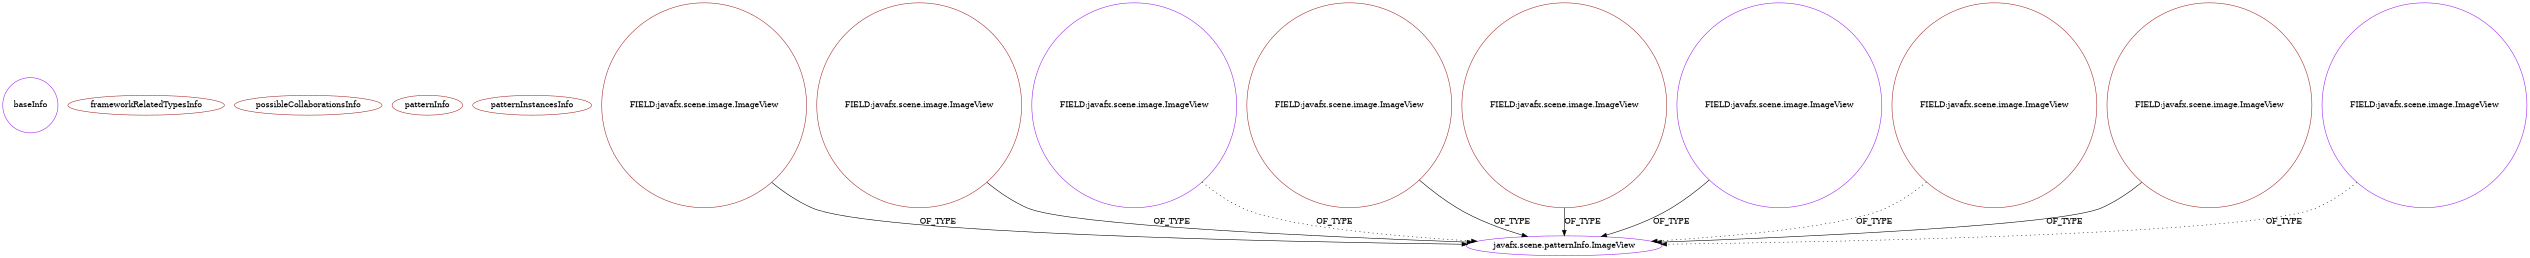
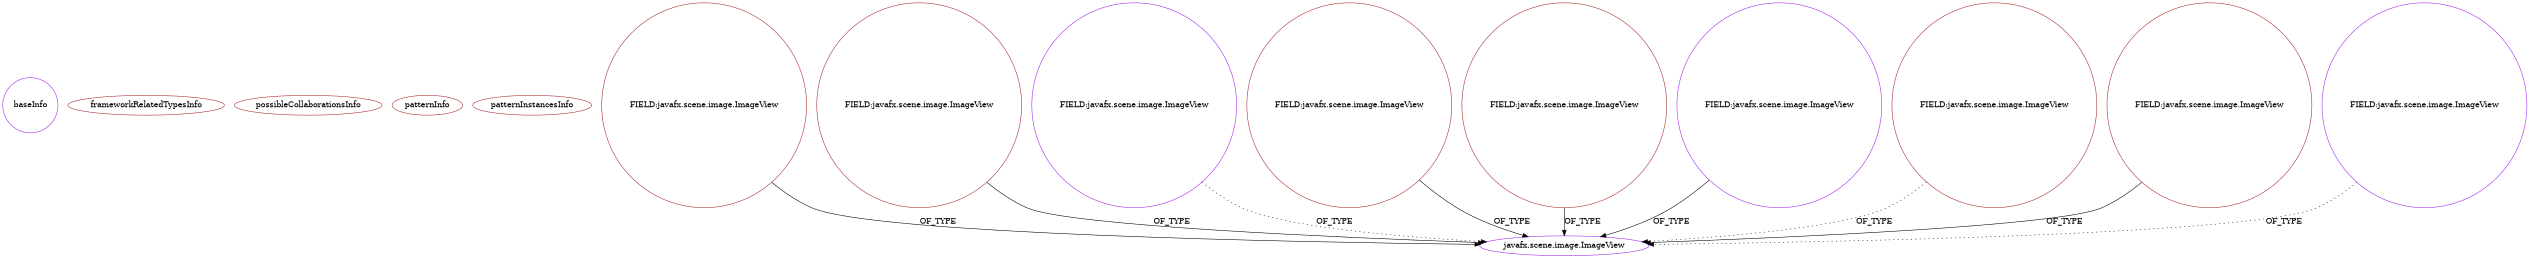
(1564, 246) -> (1564, 246)
